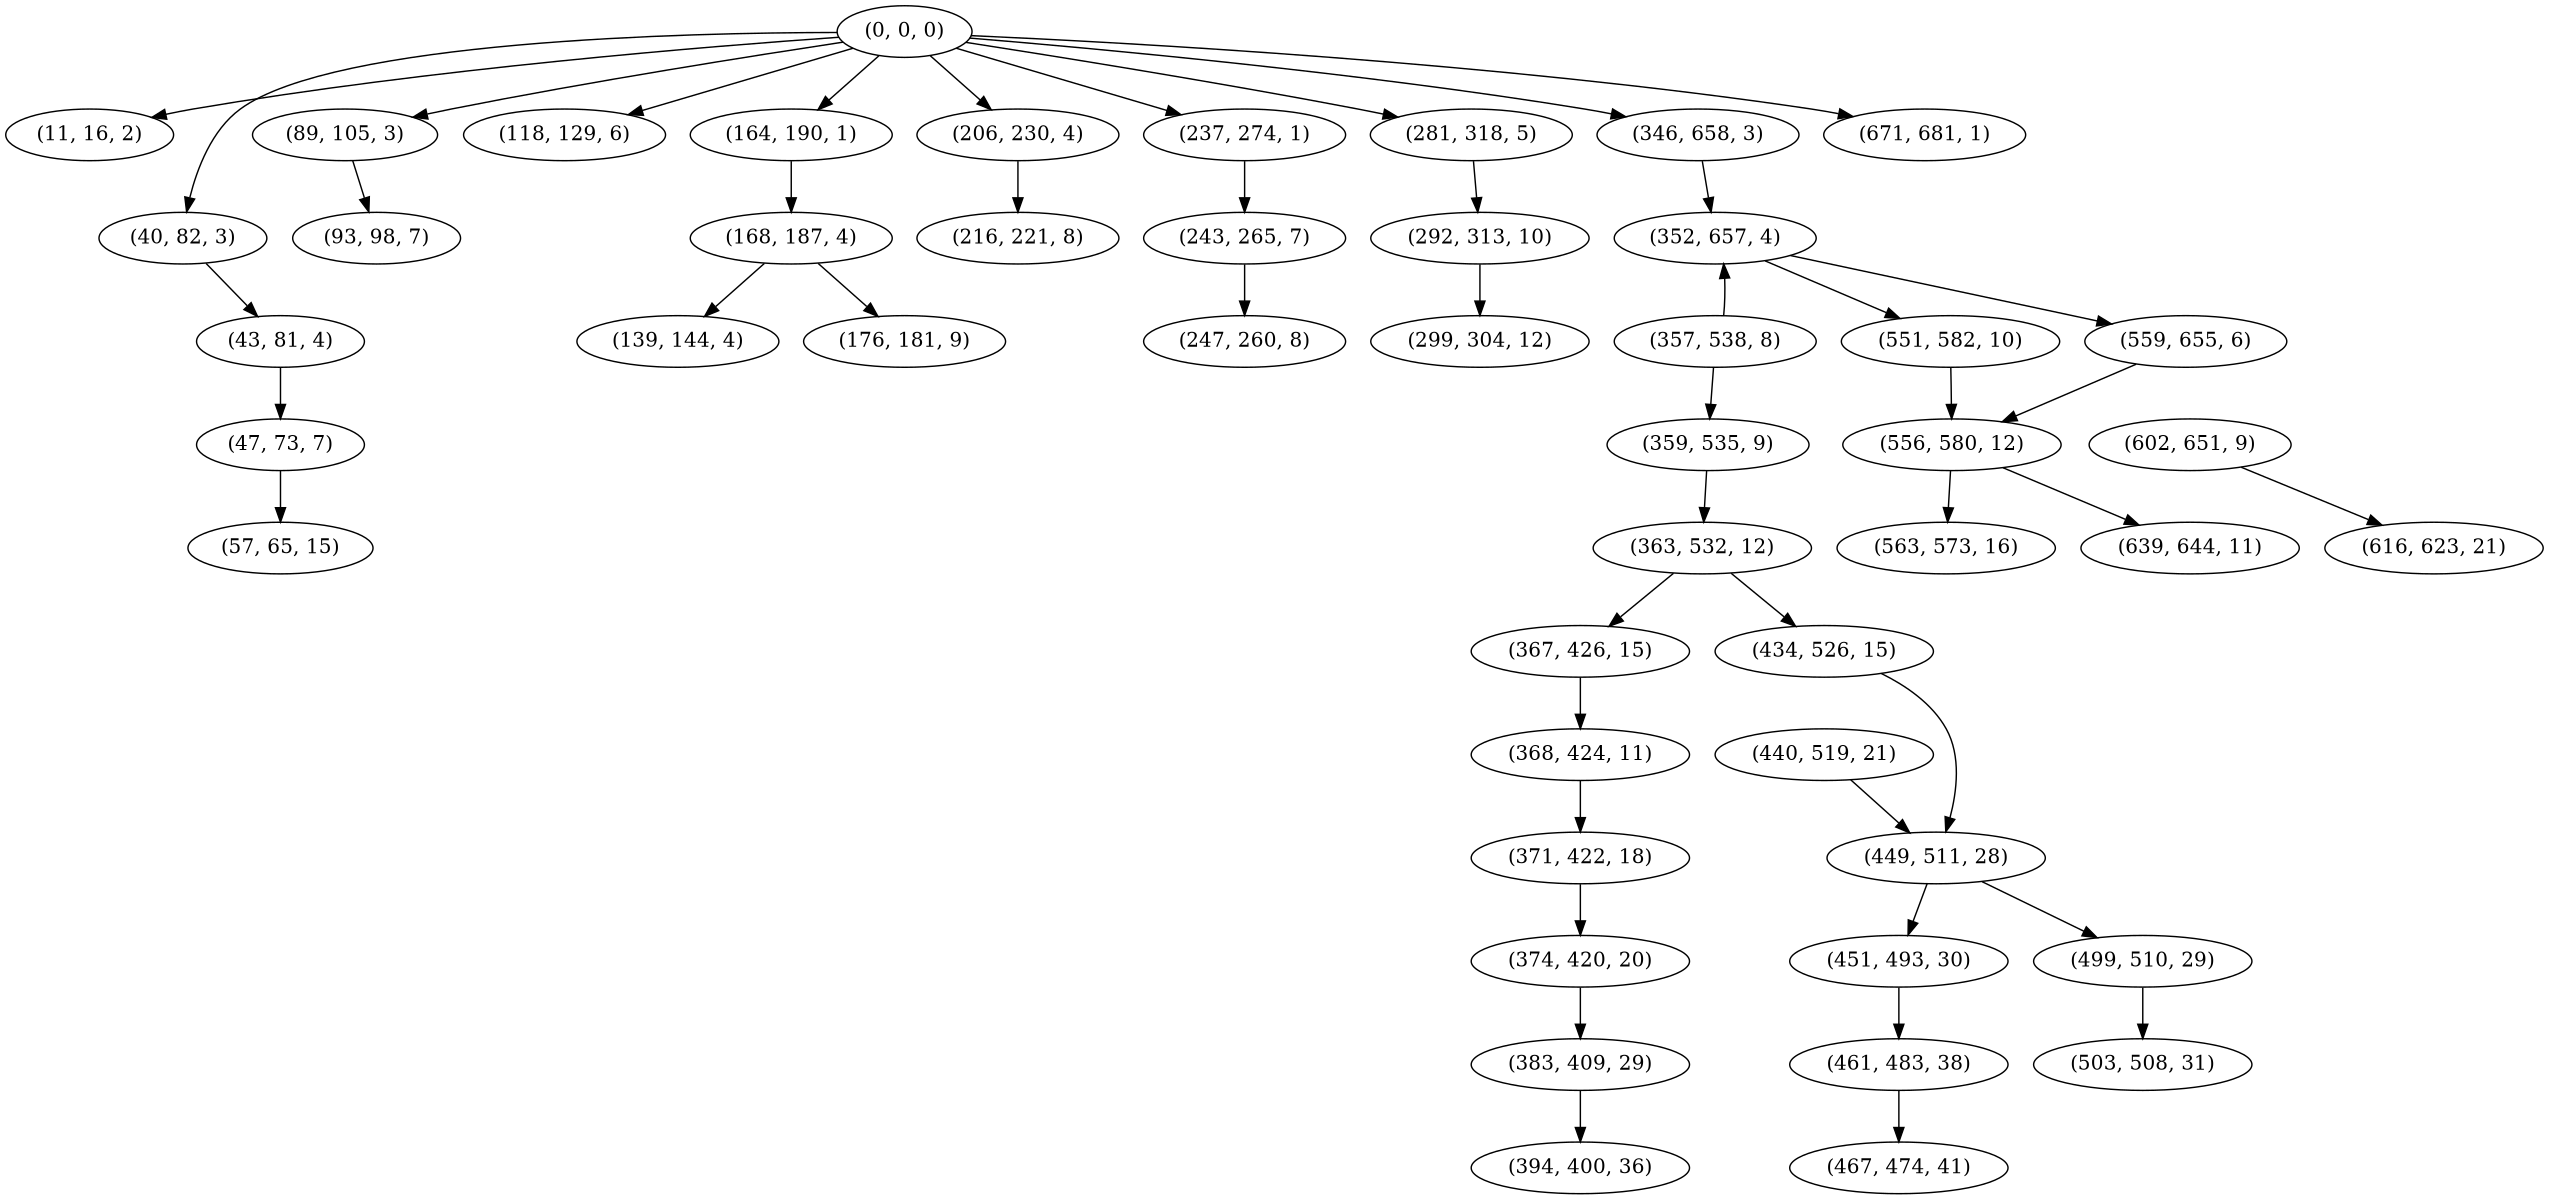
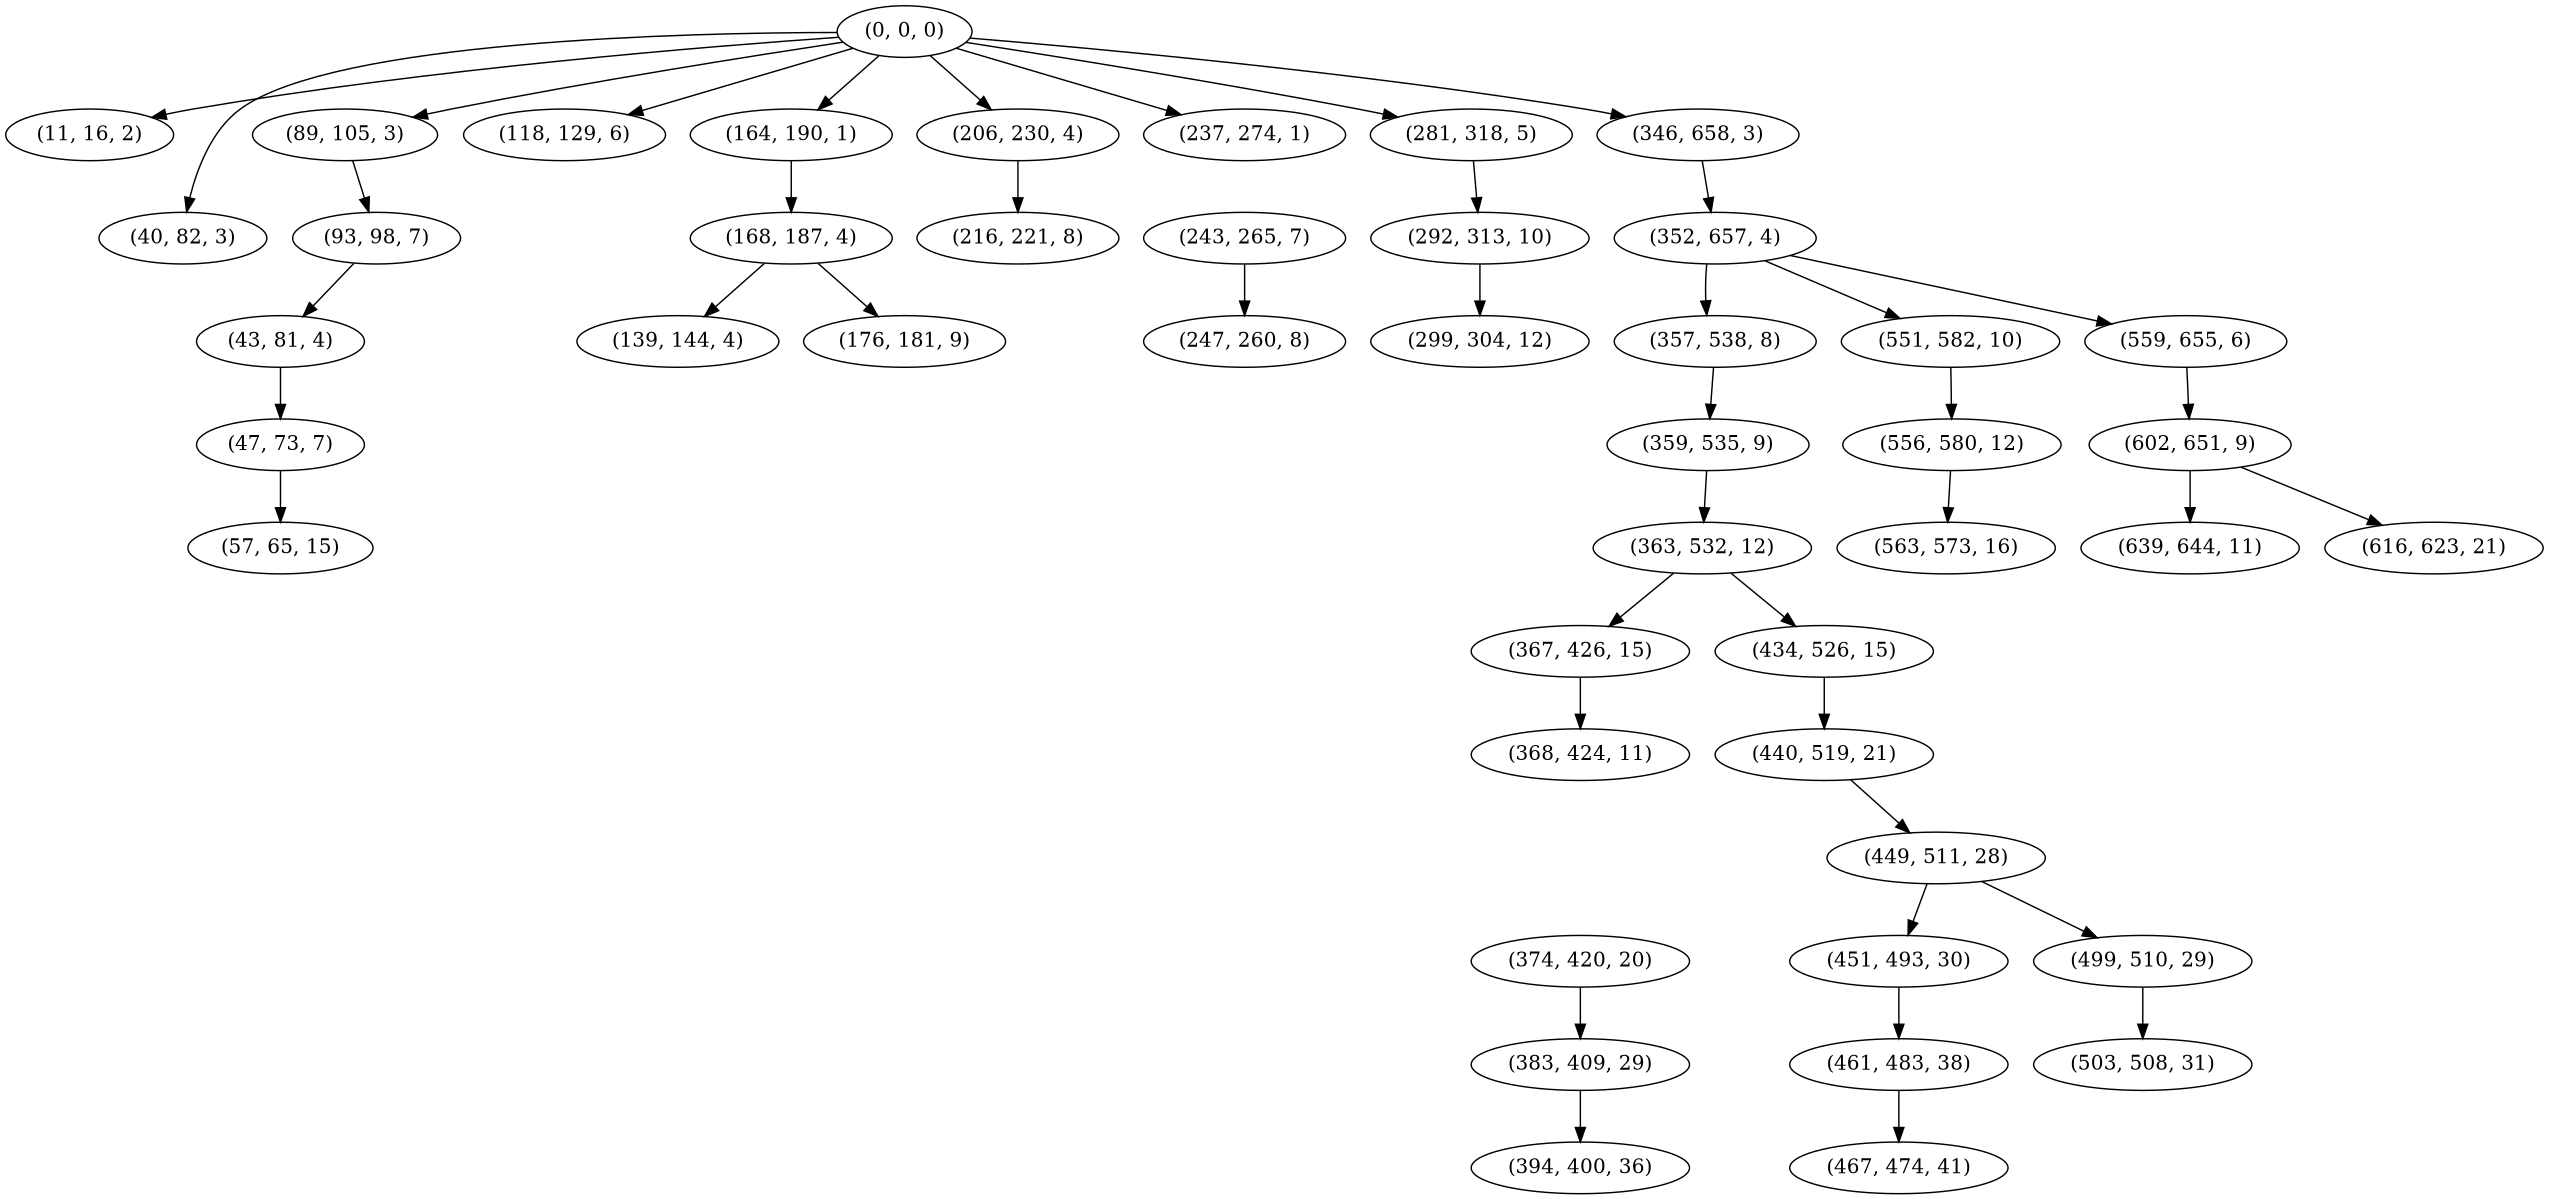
(1925, 135) -> none
(1245, 179) -> none
(227, 285) -> (334, 285)
(1725, 297) -> (1706, 282)
(2076, 390) -> (2188, 386)
(2064, 494) -> (2190, 489)
(1947, 731) -> (1824, 696)
(1580, 858) -> none
